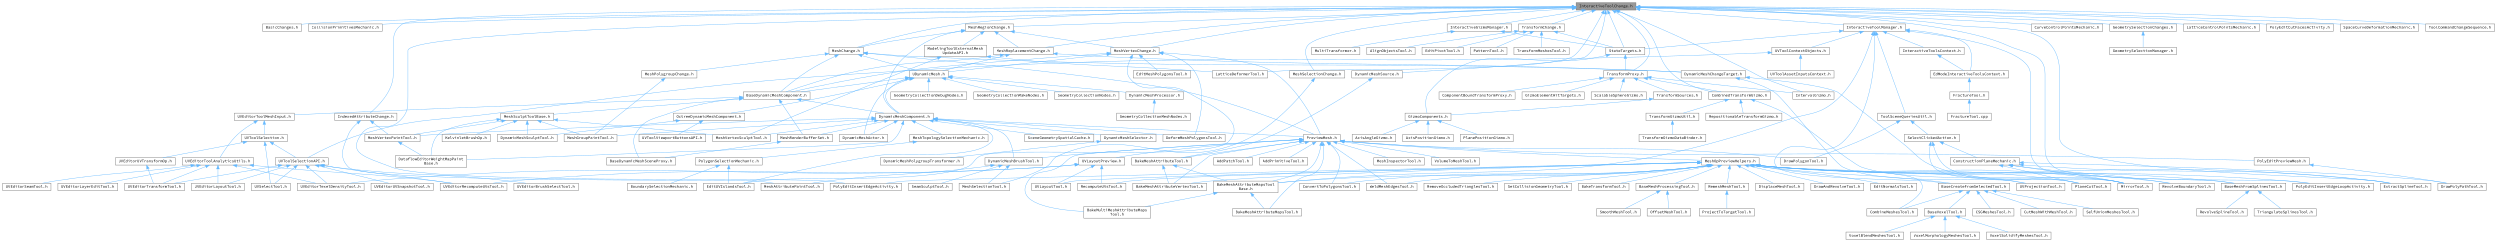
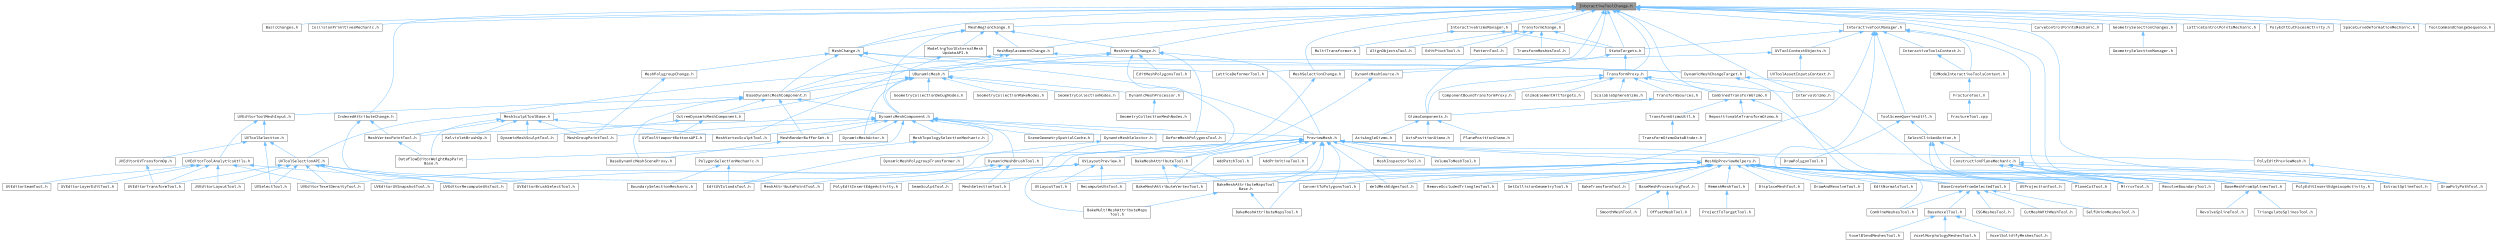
(677, 26) -> none
none -> (1505, 80)
none -> (741, 107)
